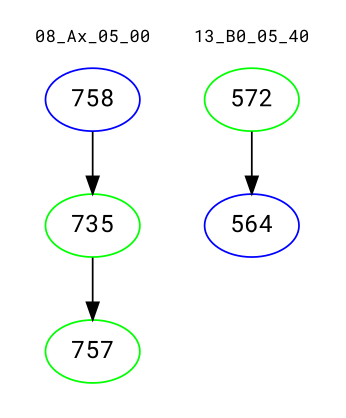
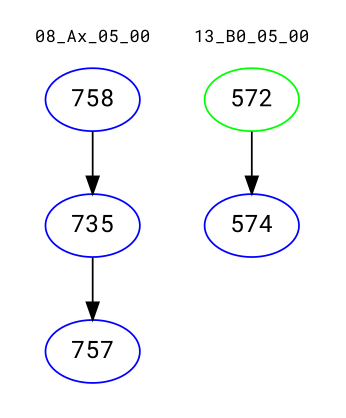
(253, 38) -> (253, 38)
(93, 226) -> (93, 226)
(252, 226) -> (252, 226)
(93, 351) -> (93, 351)
